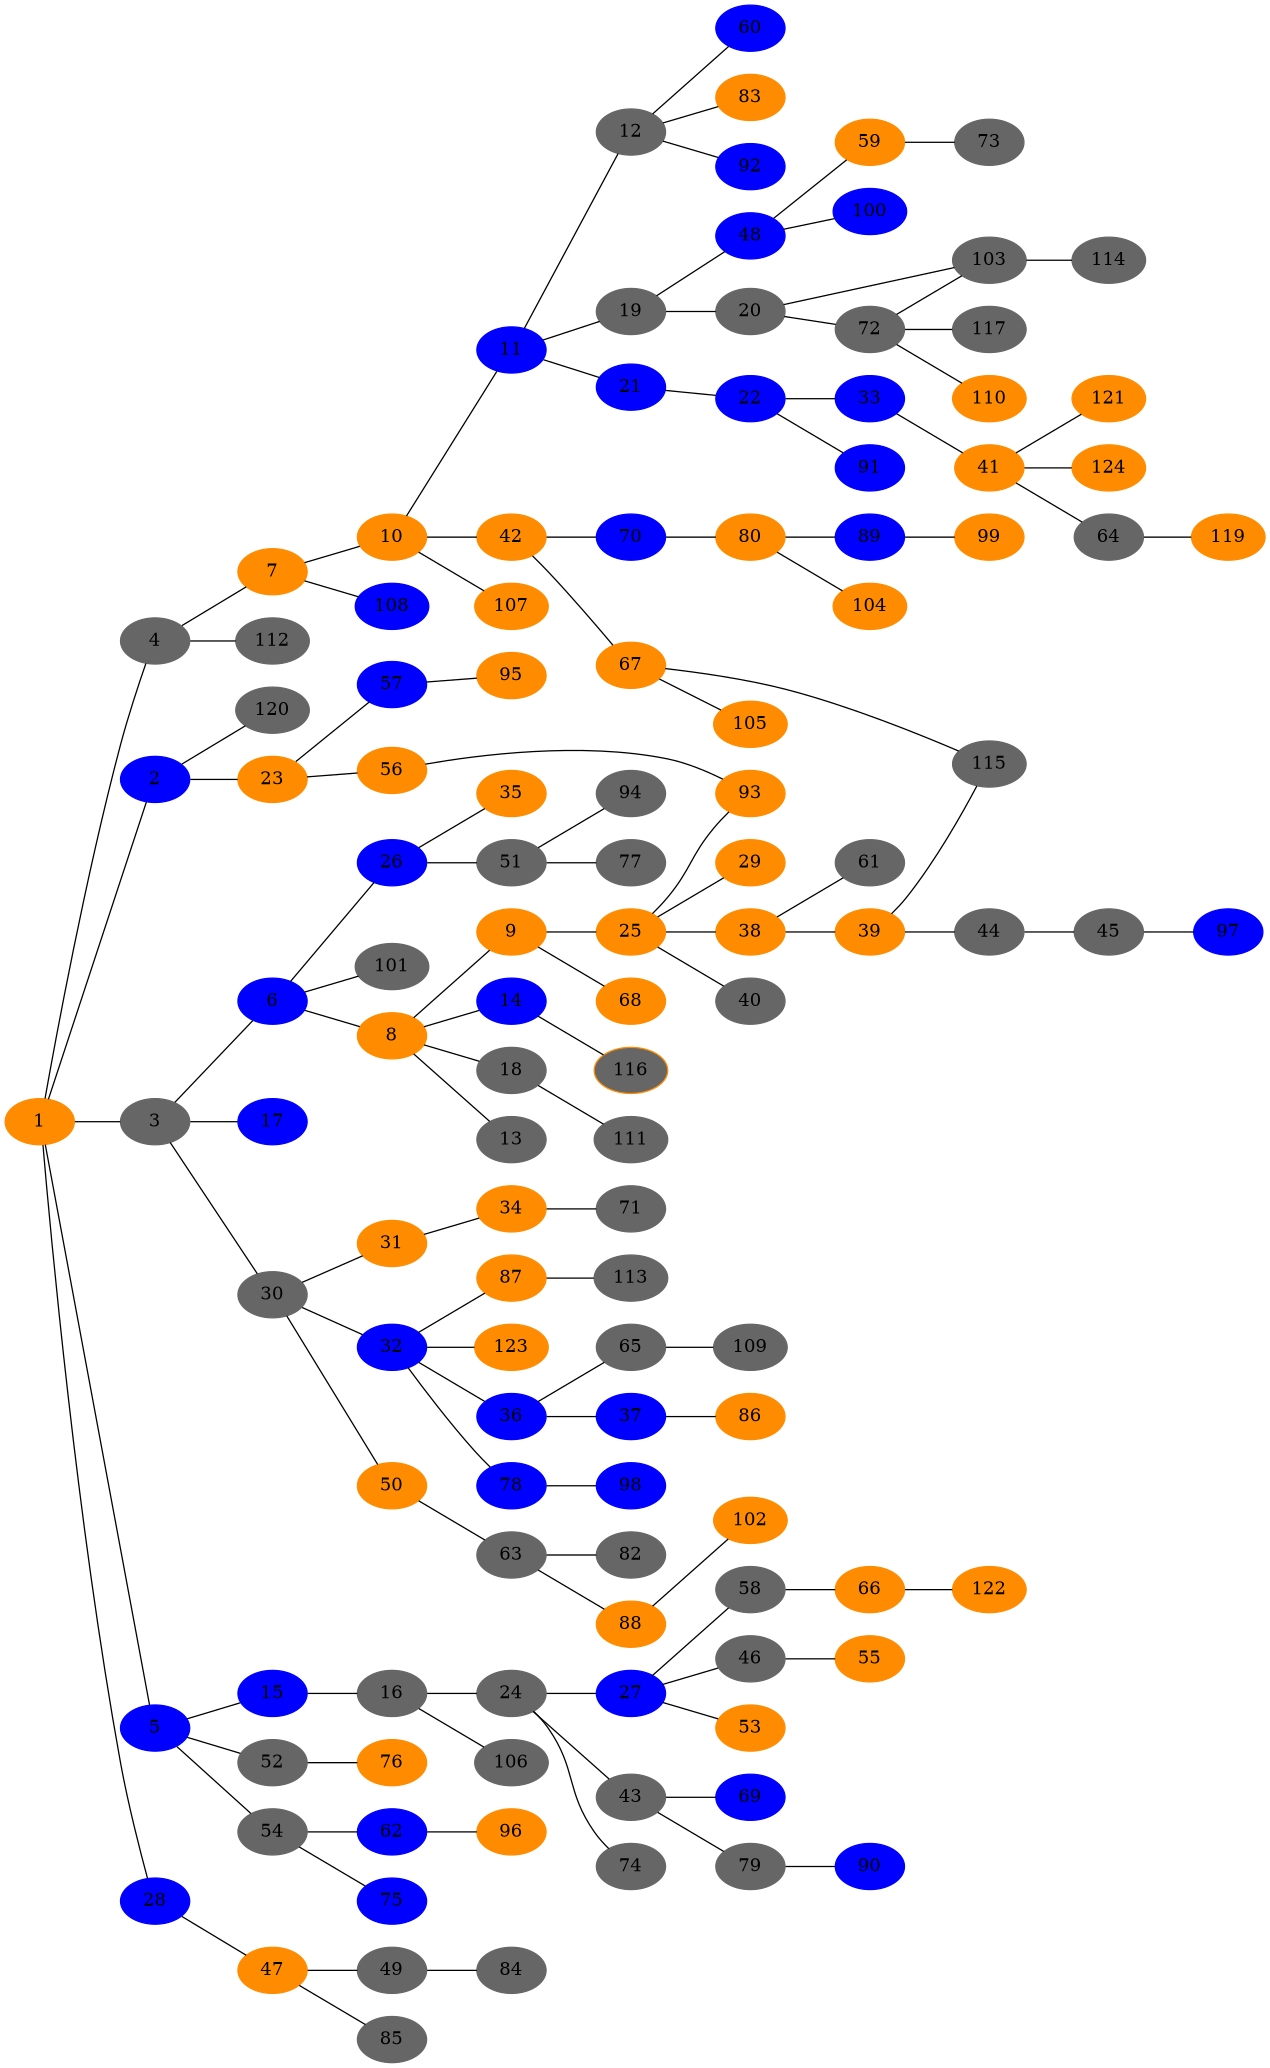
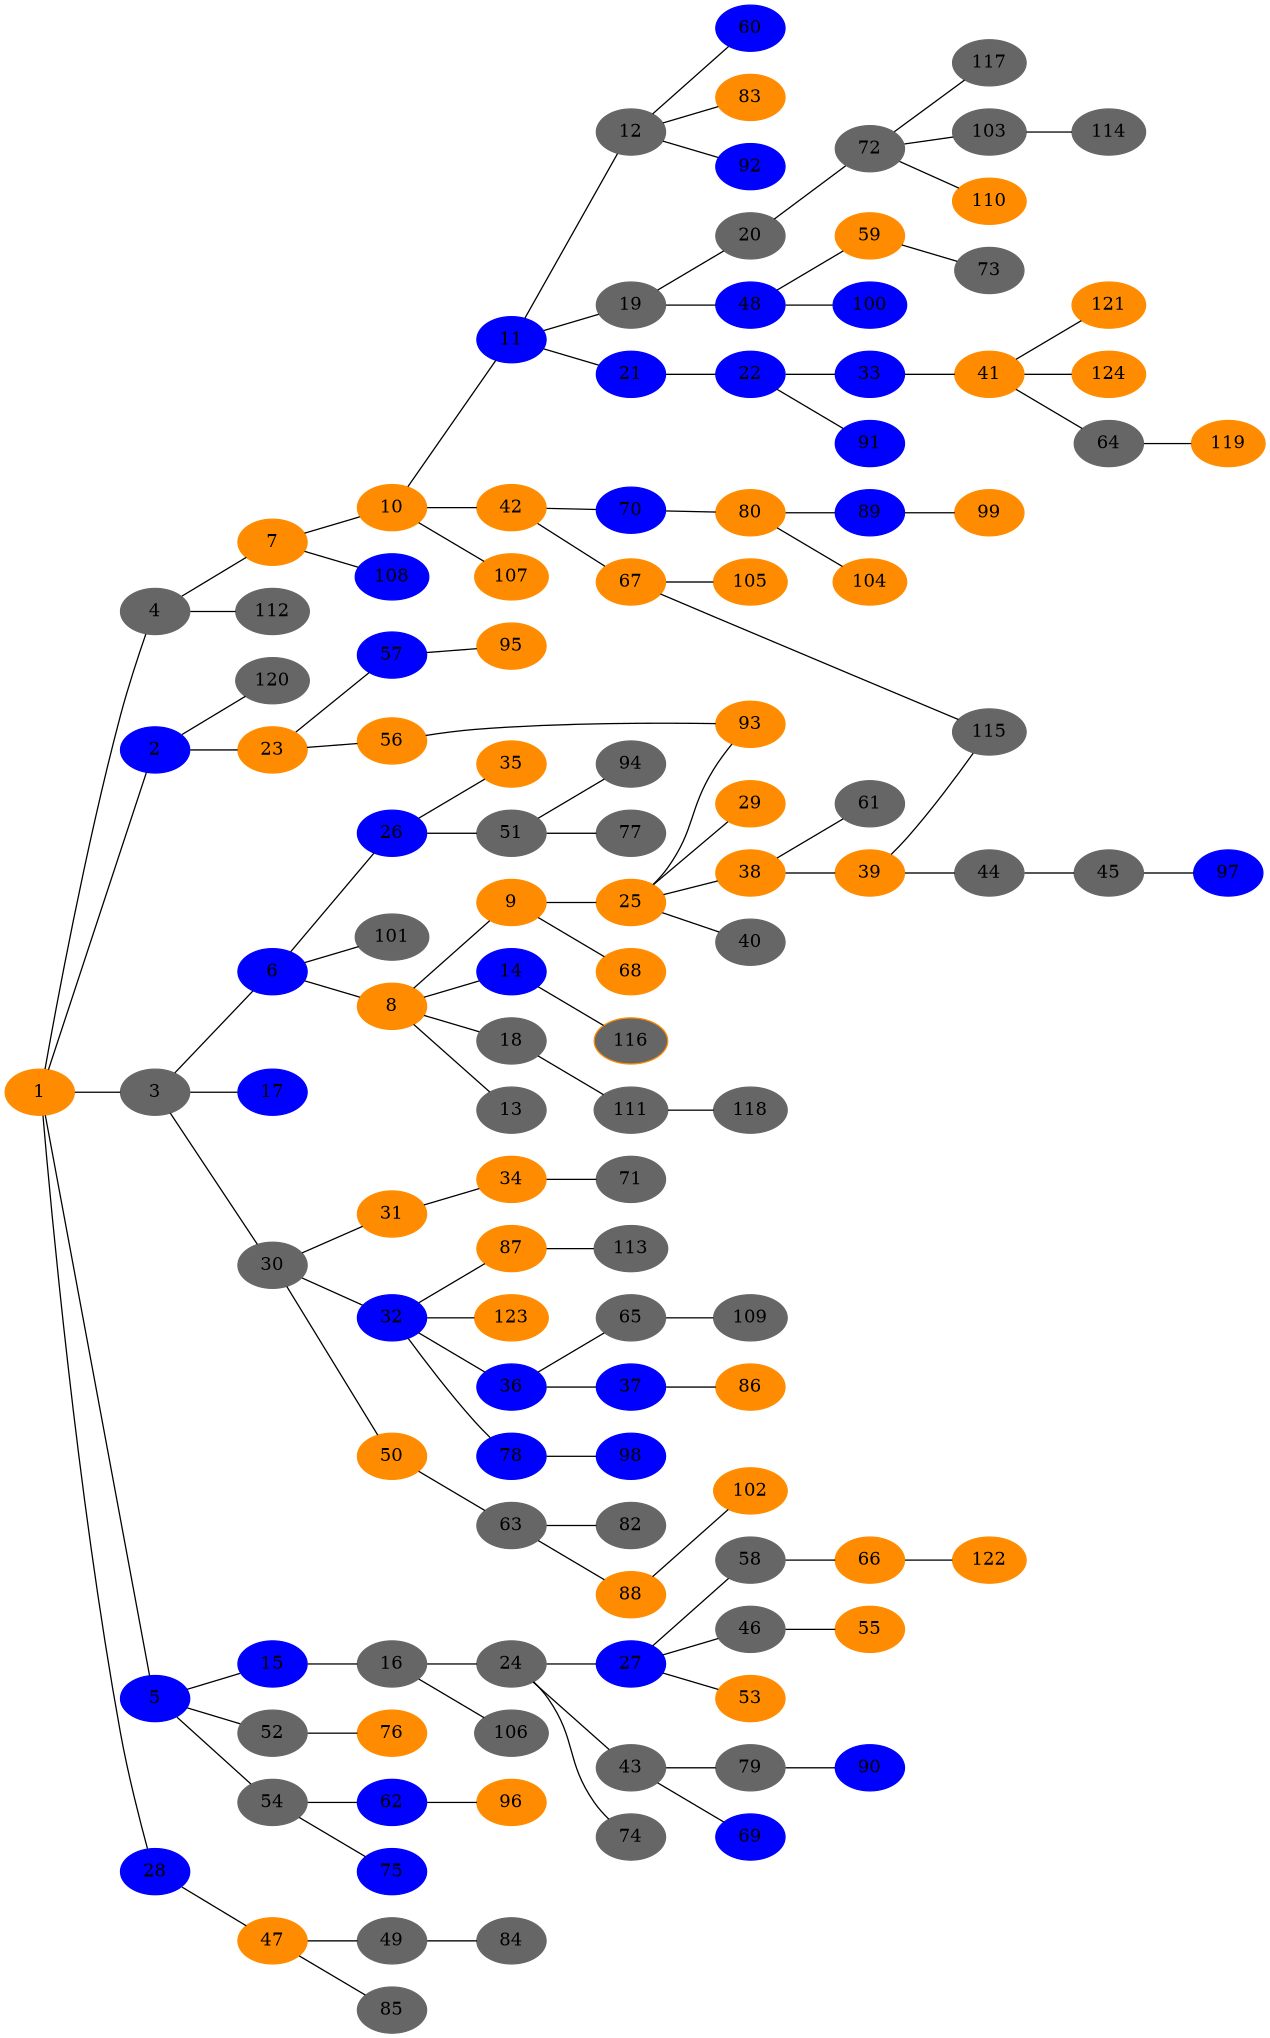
(869, 286) -> none
none -> (750, 1110)
